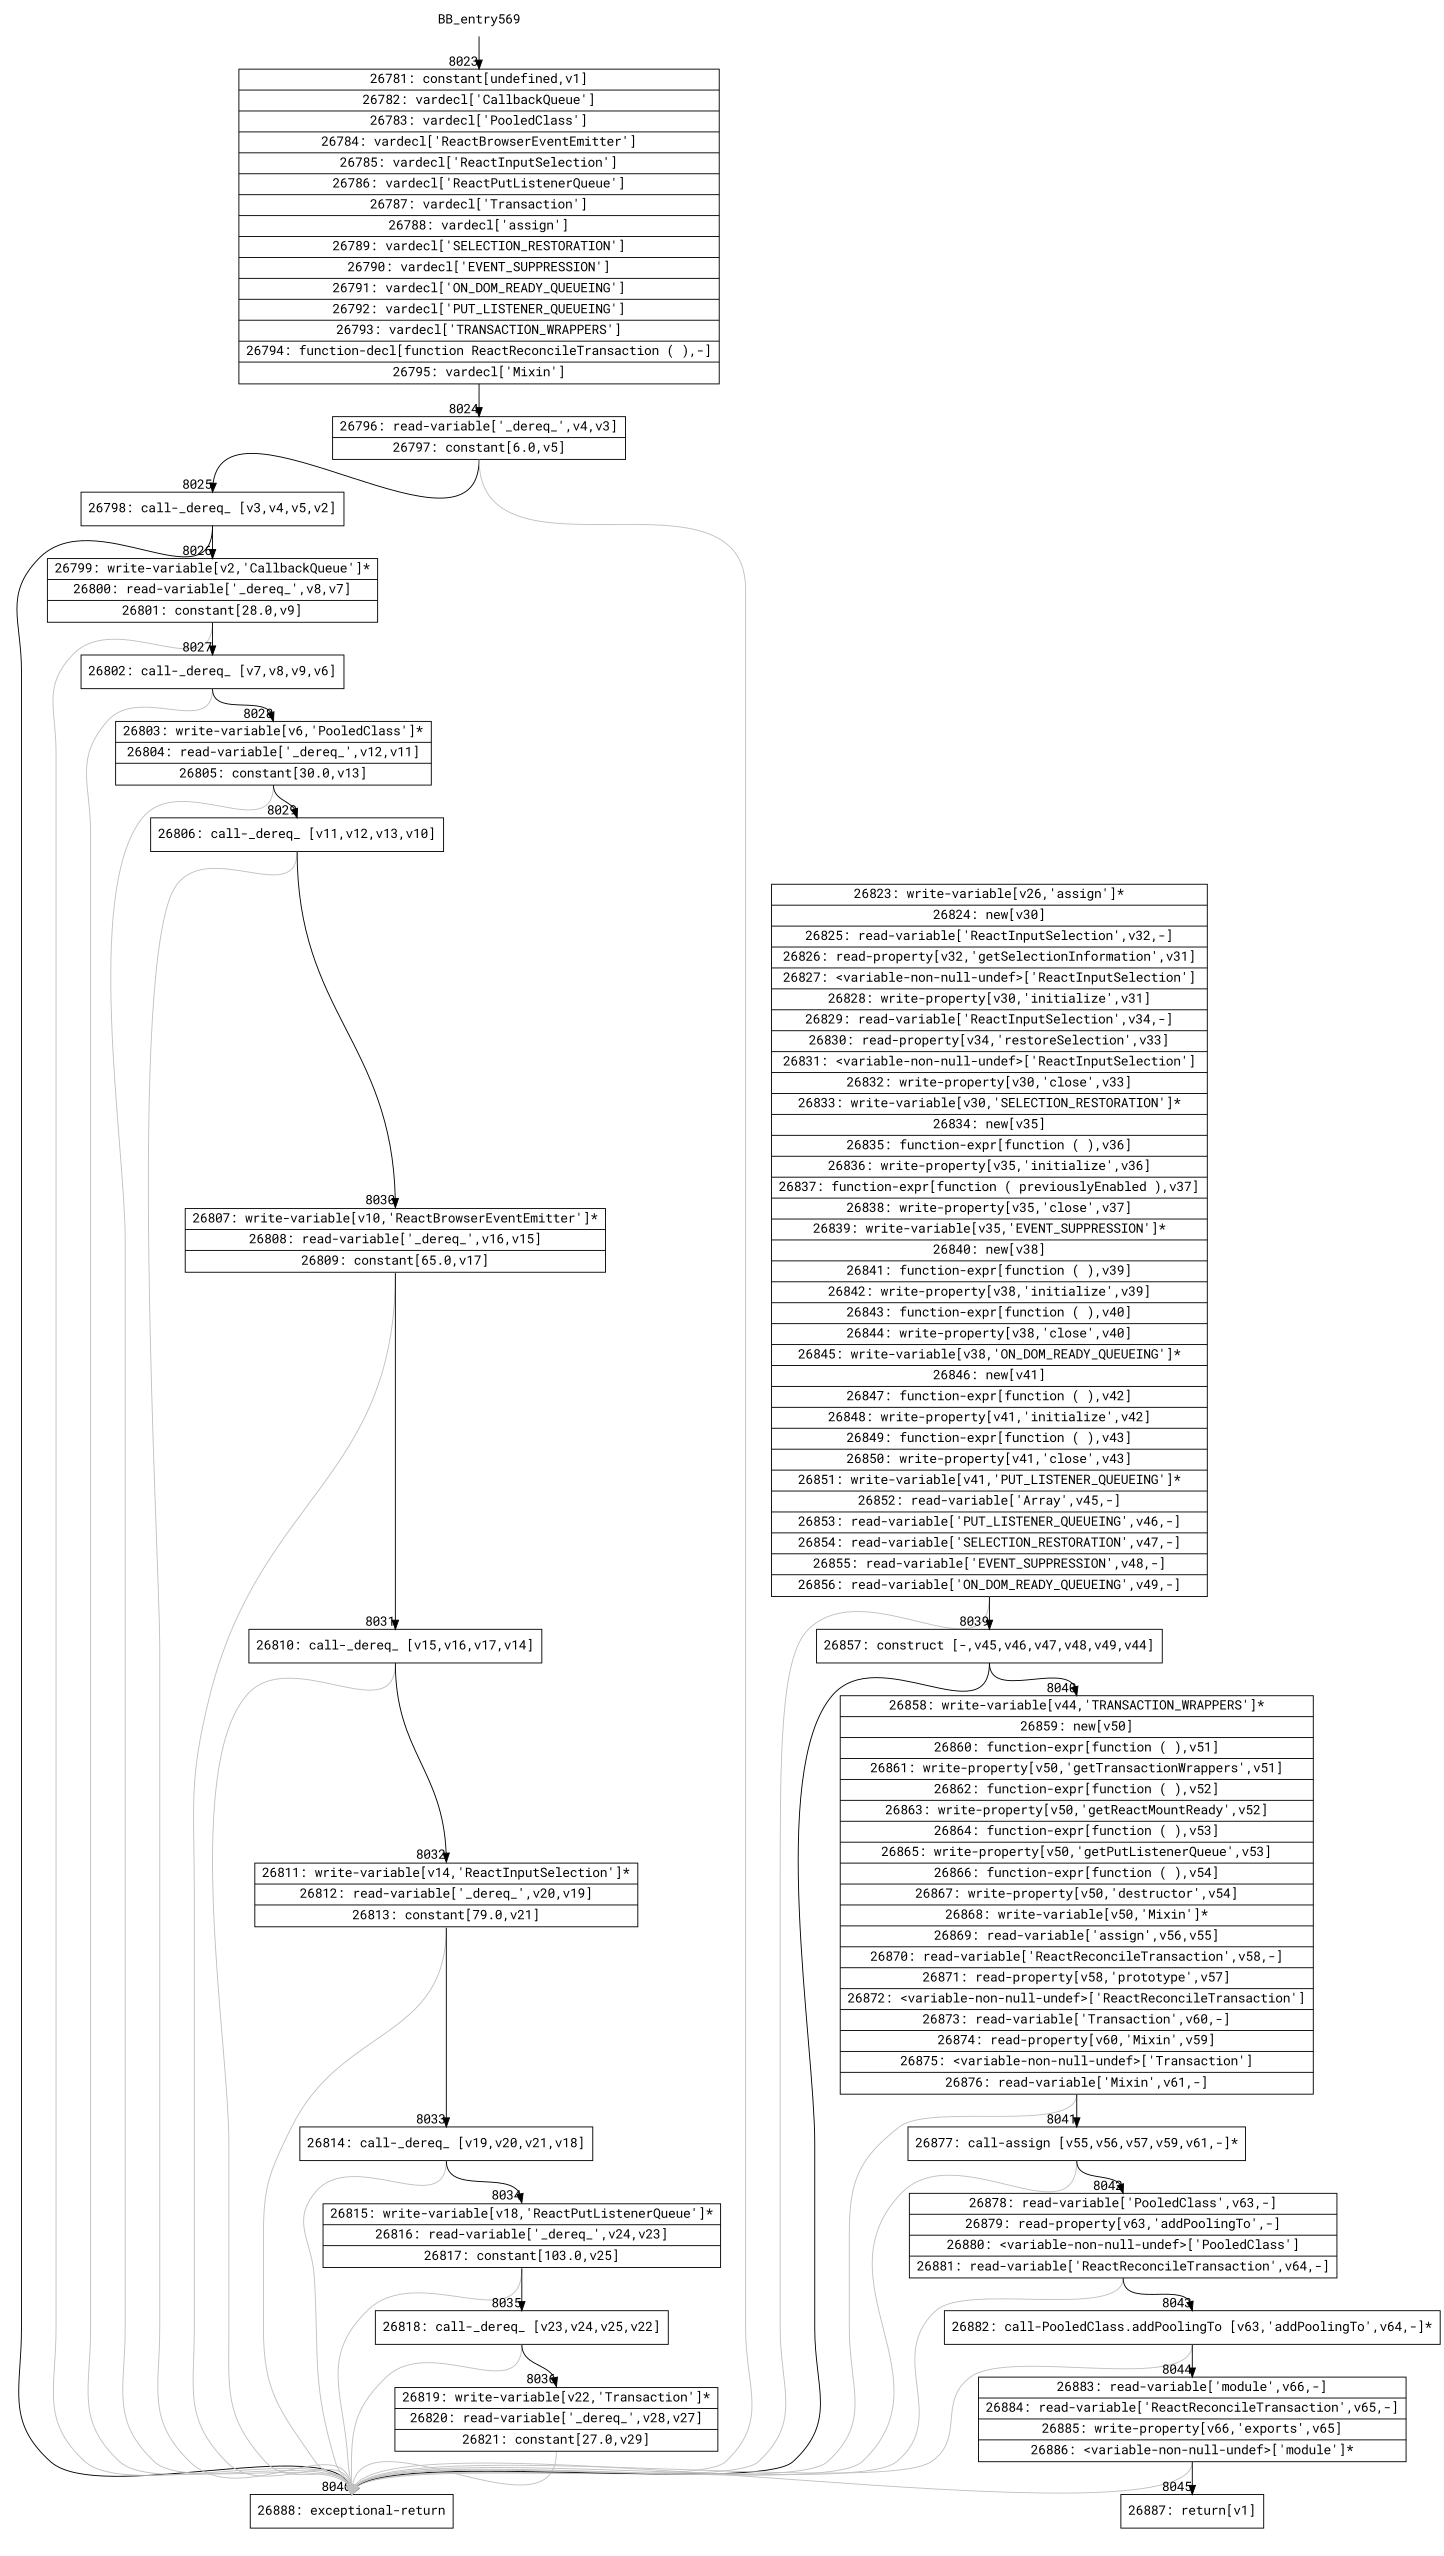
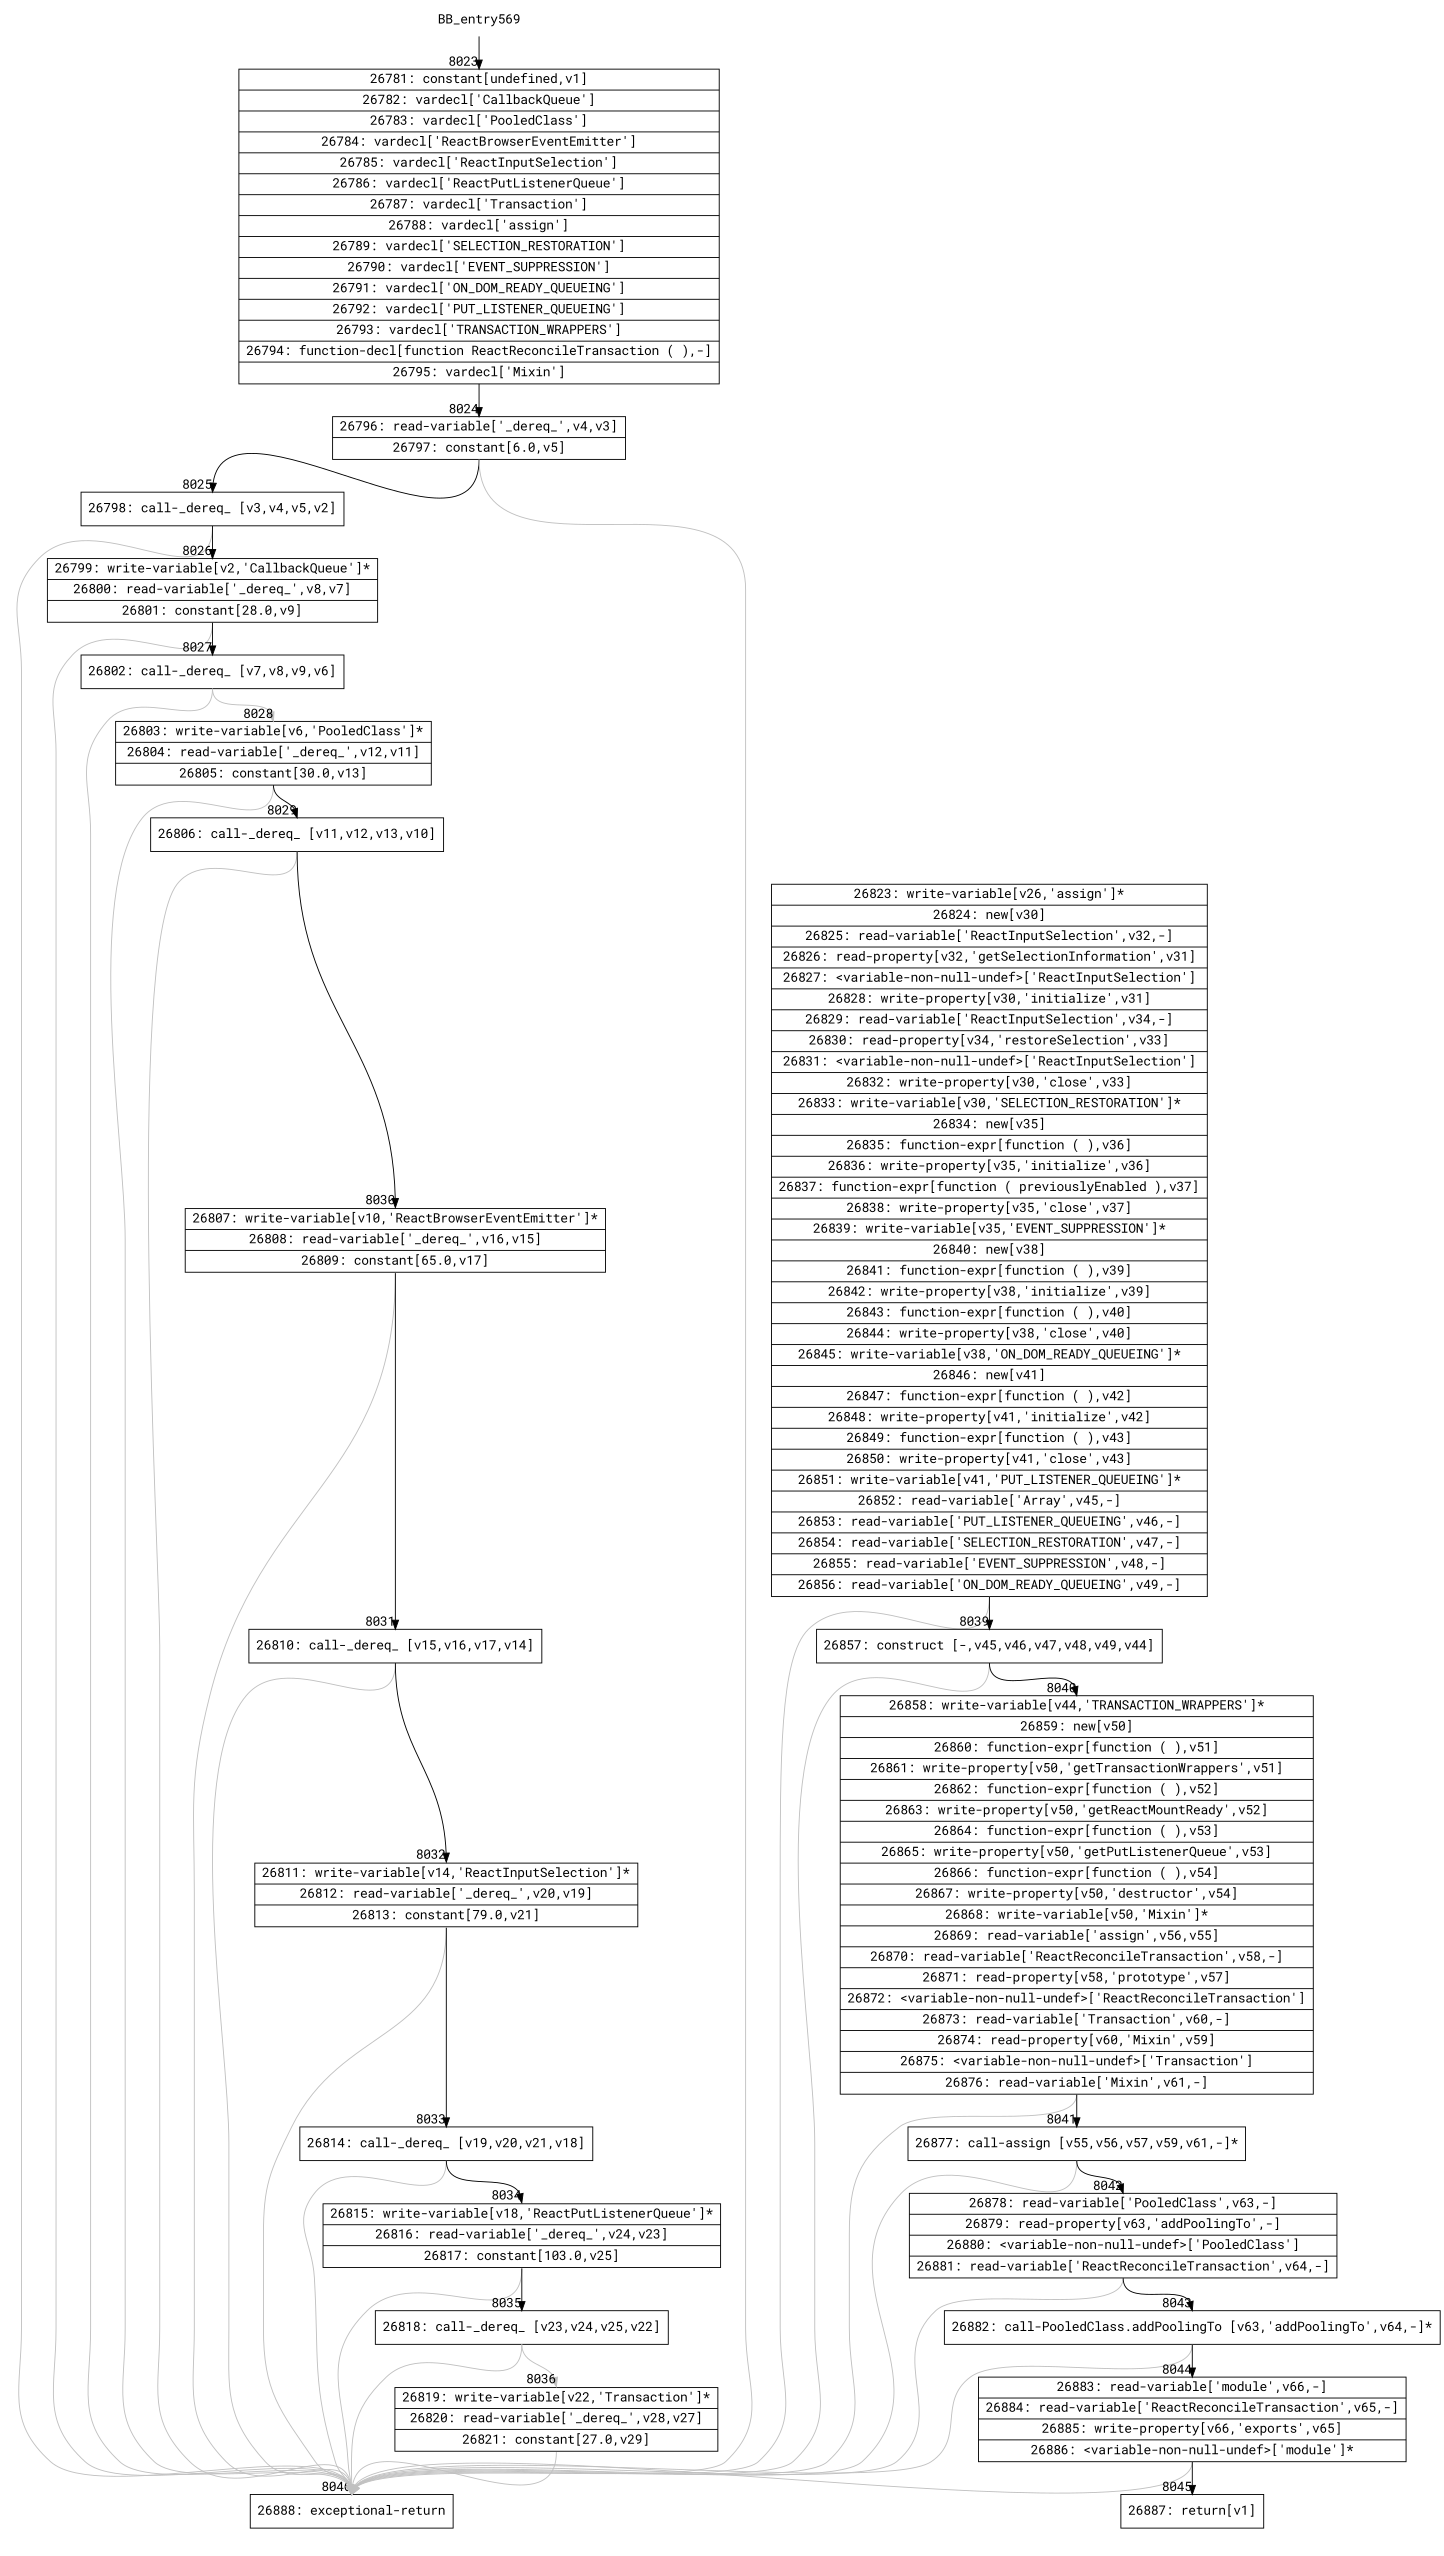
(238, 705) -> (238, 705)
(21, 1566) -> (21, 1566)
(815, 2209) -> (815, 2209)
(535, 2363) -> (535, 2363)
